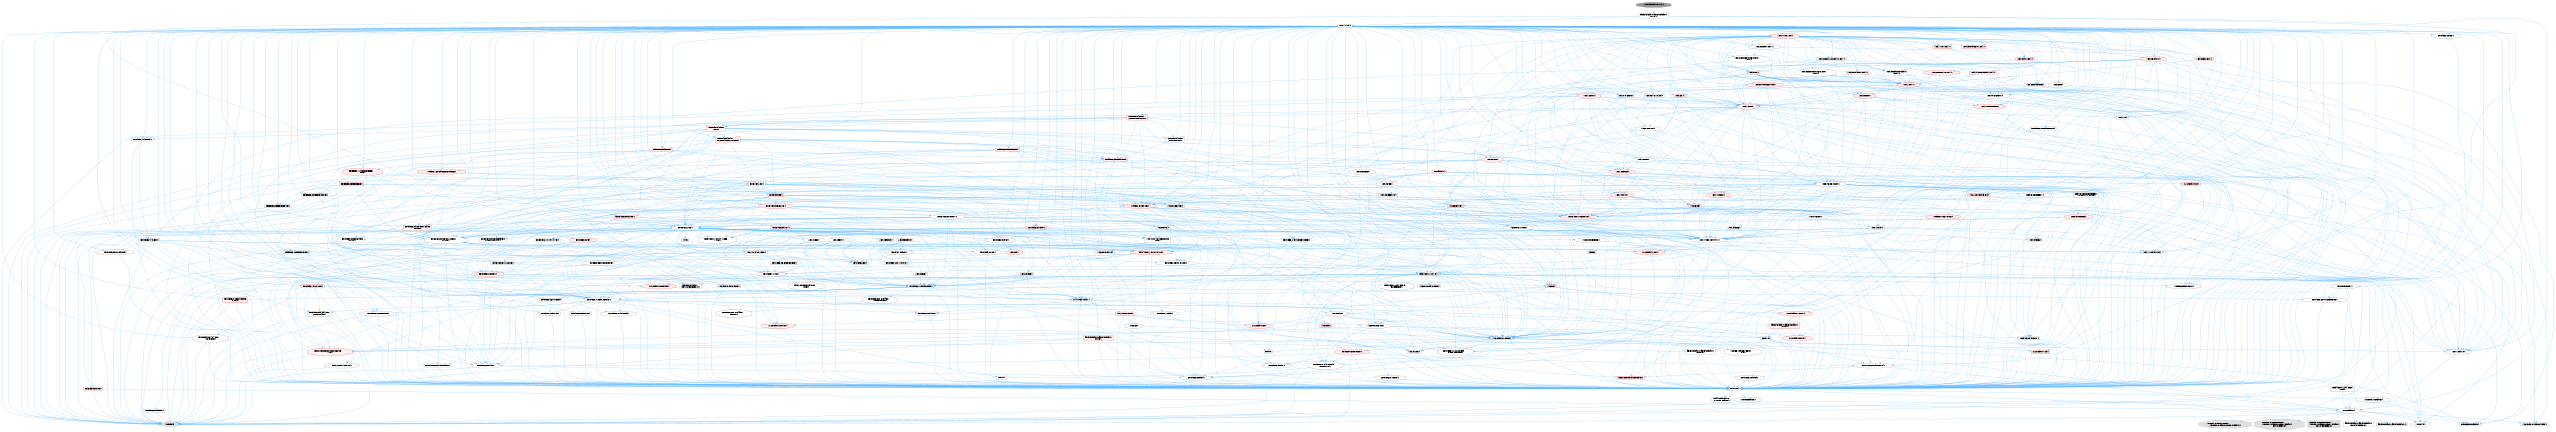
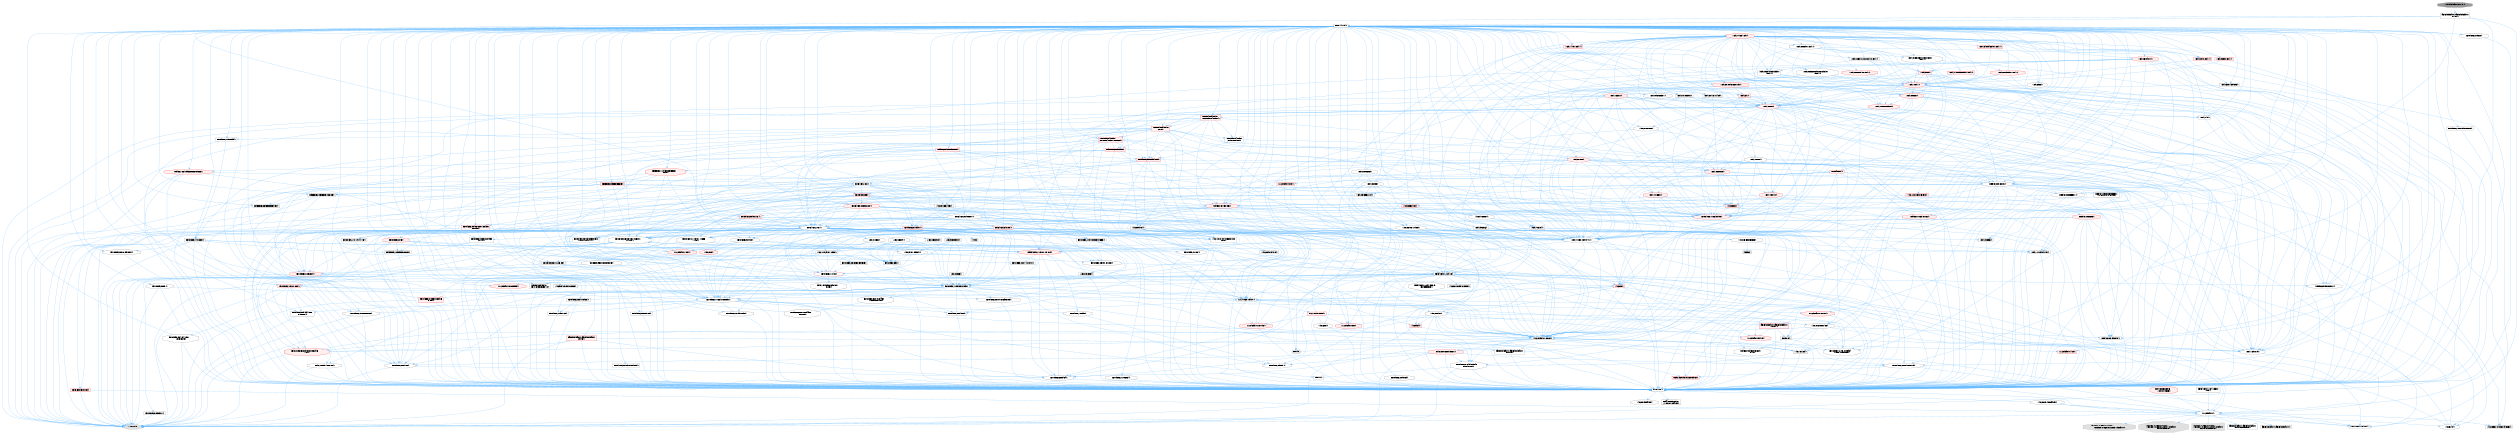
(1858, 73) -> (2008, 73)
(319, 314) -> (302, 314)
none -> (2164, 390)
